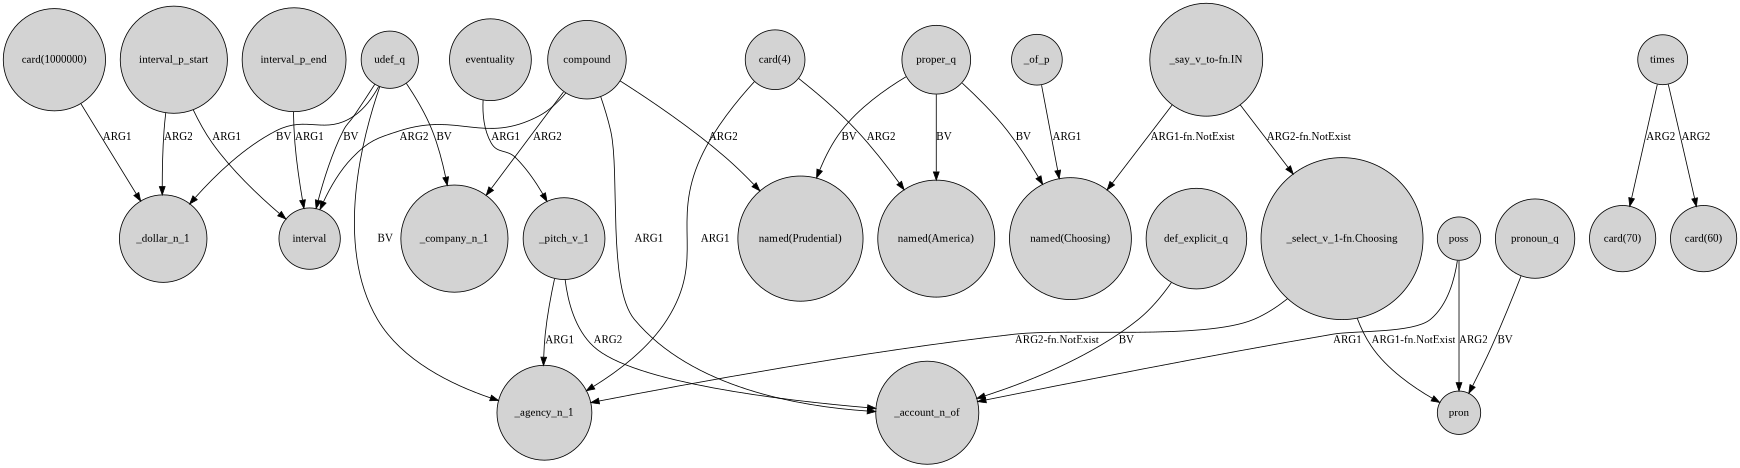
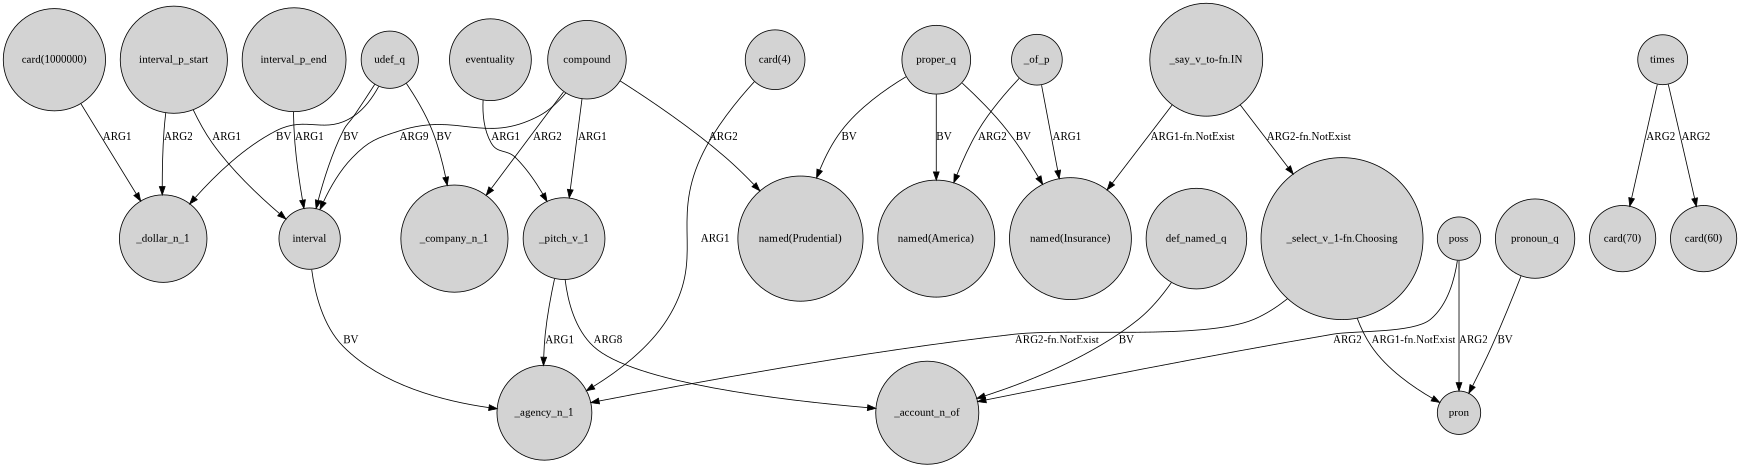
(853, 127) -> (983, 123)
(414, 137) -> (414, 137)
(1070, 239) -> (1070, 239)
(1196, 239) -> (1196, 239)
(360, 273) -> (373, 370)
(645, 330) -> (576, 144)
(608, 340) -> (608, 340)
(1348, 340) -> (1348, 340)
